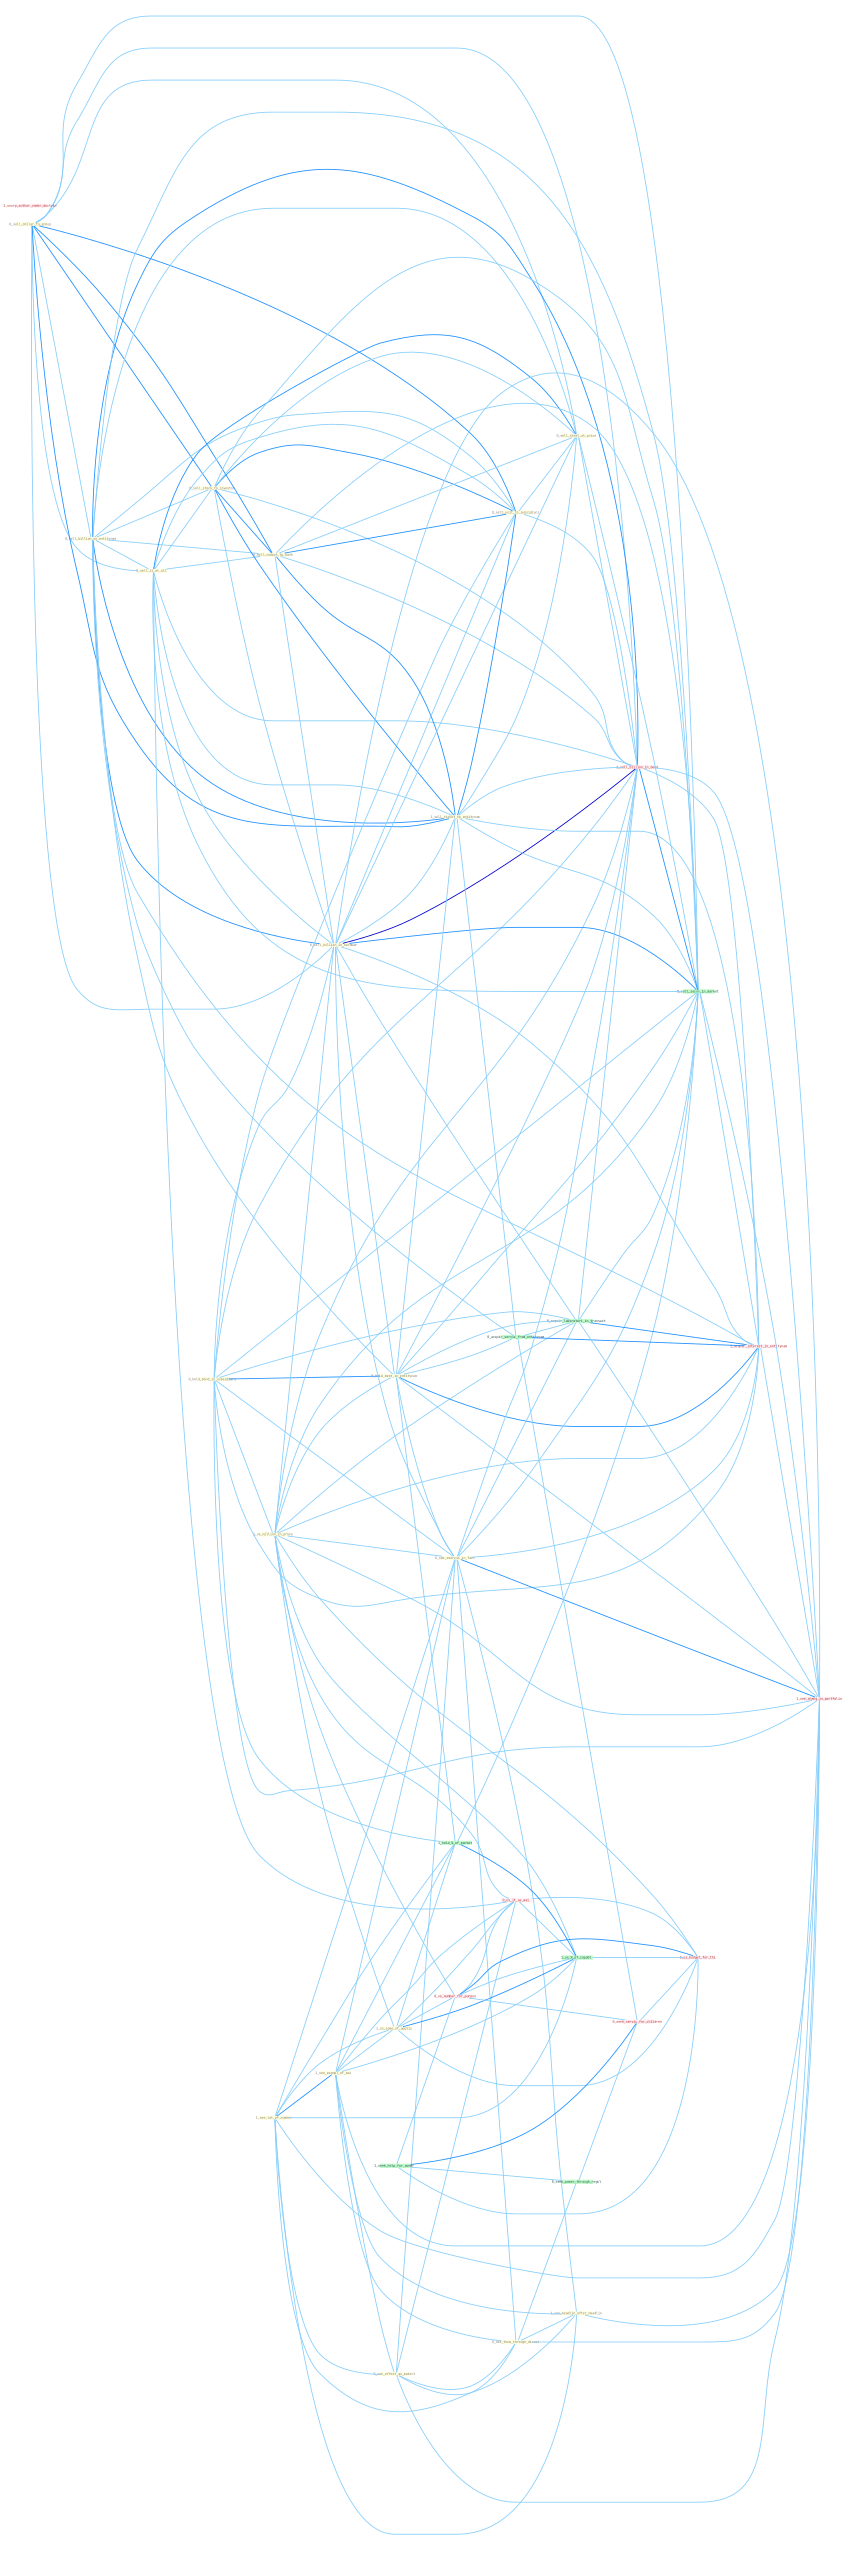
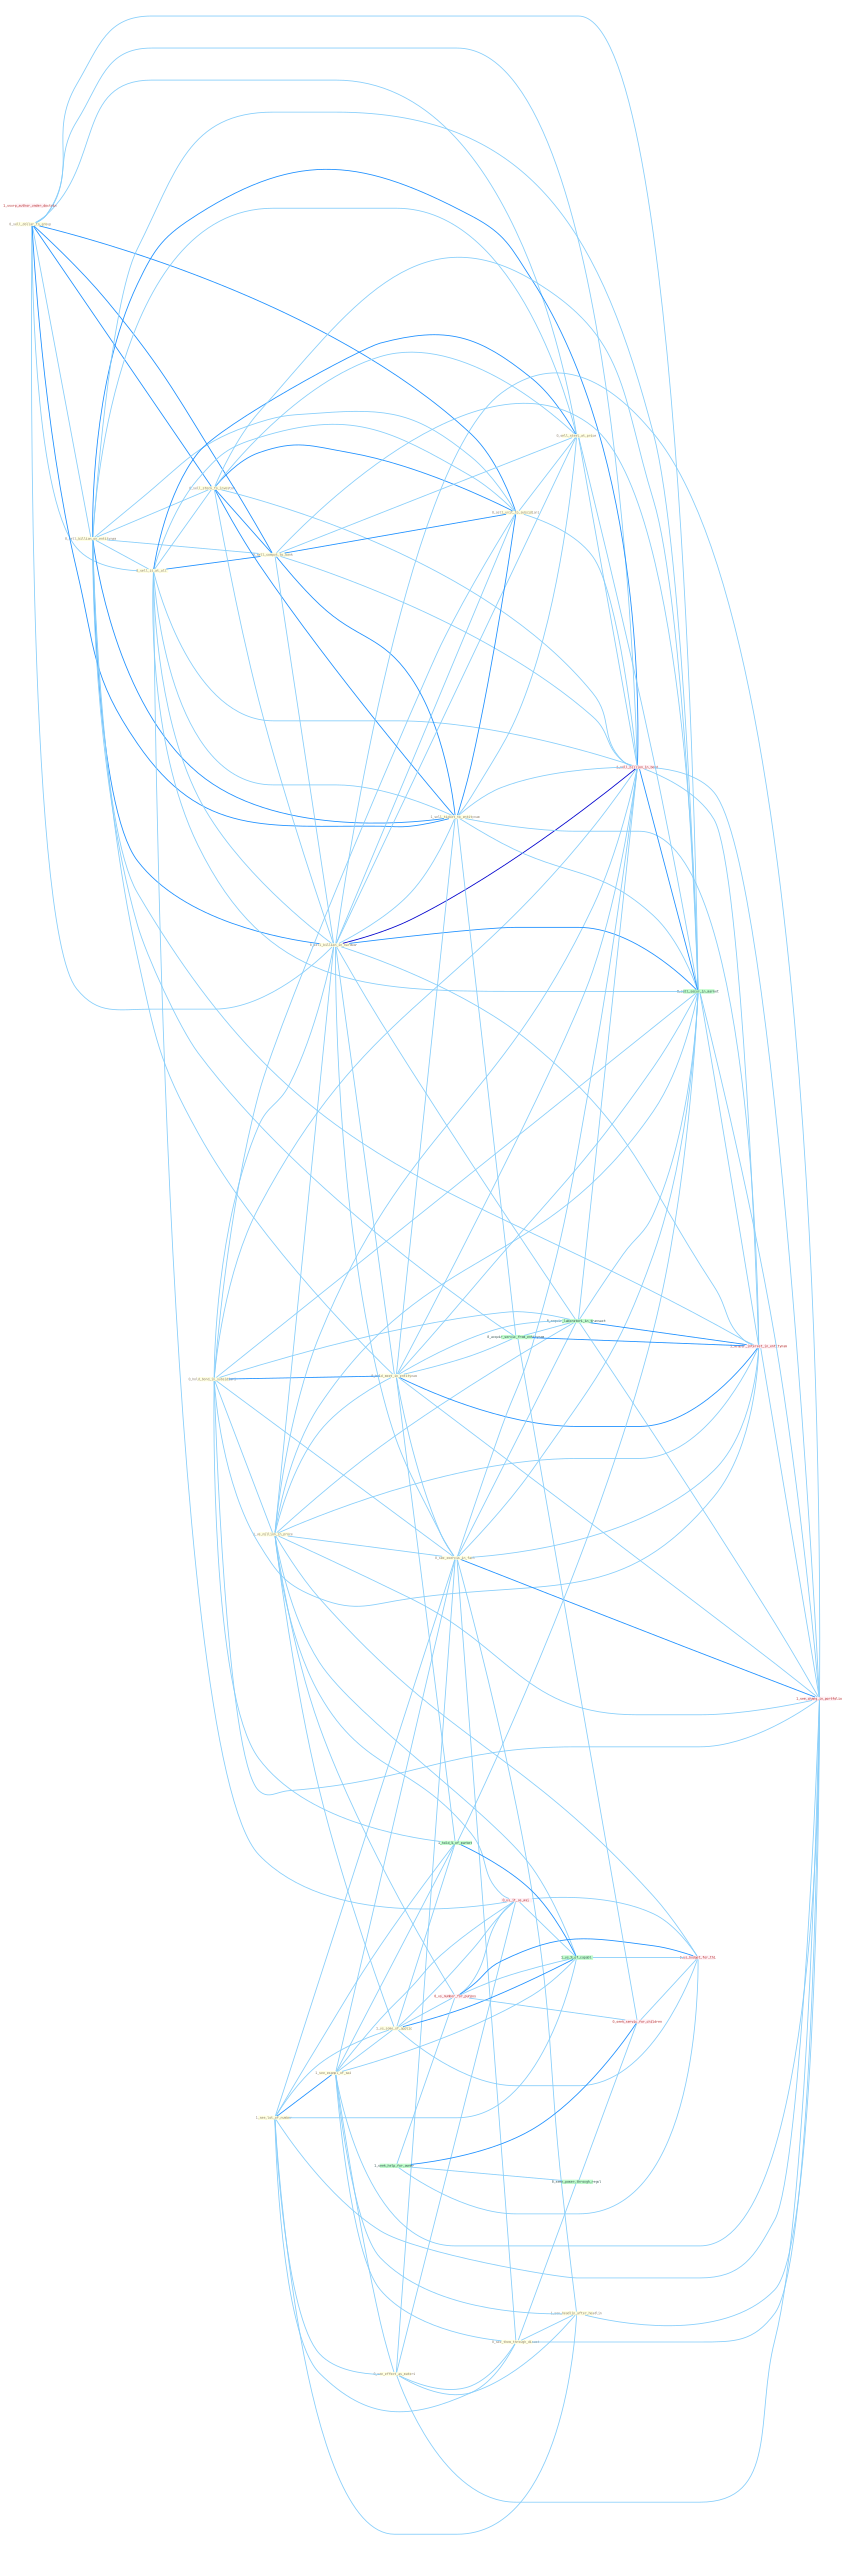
(213, 563) -> (213, 563)
